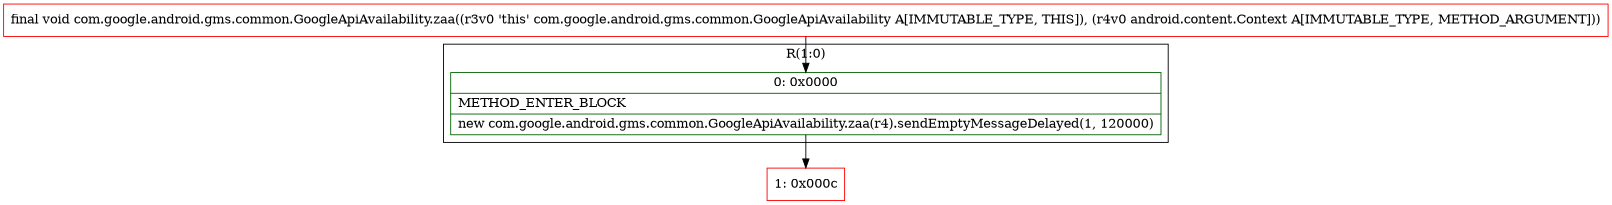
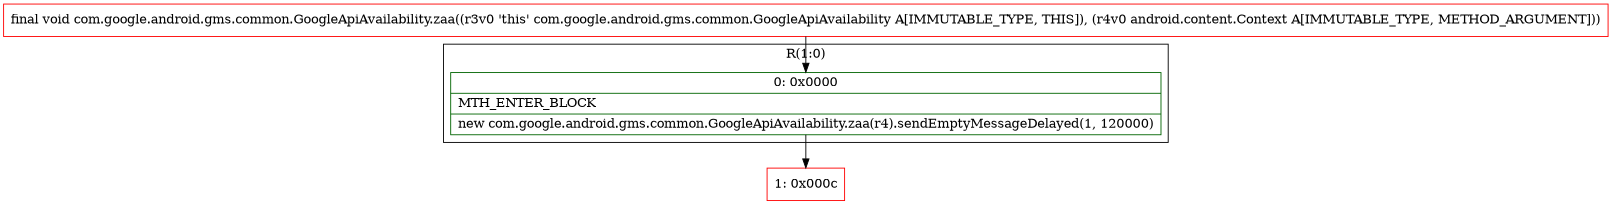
(542, 103) -> (527, 103)
